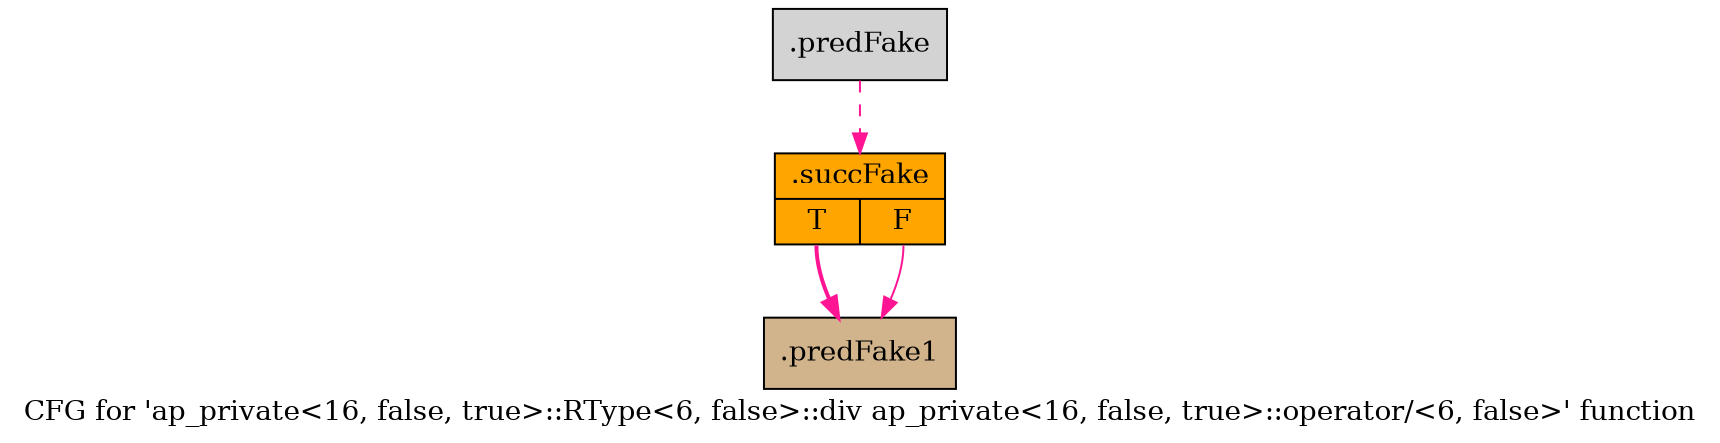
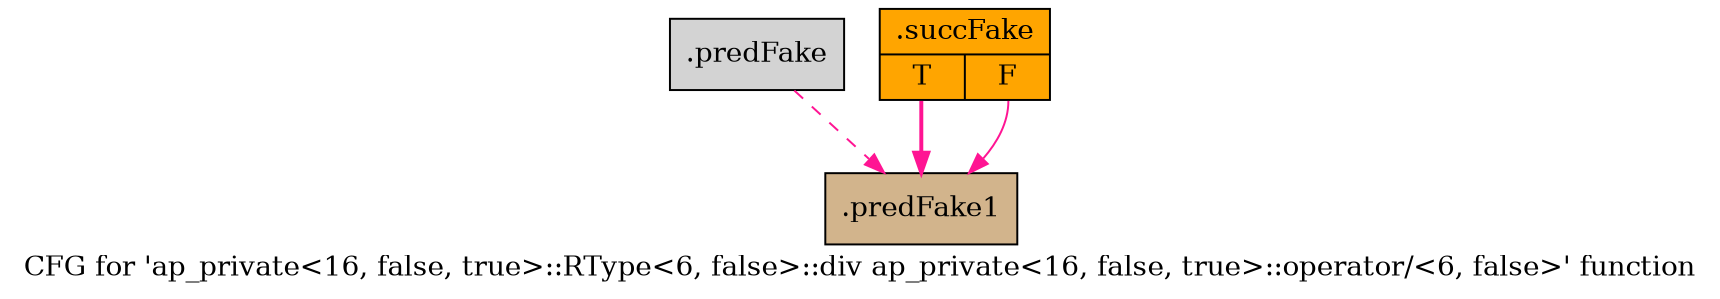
(860, 107) -> (832, 125)
